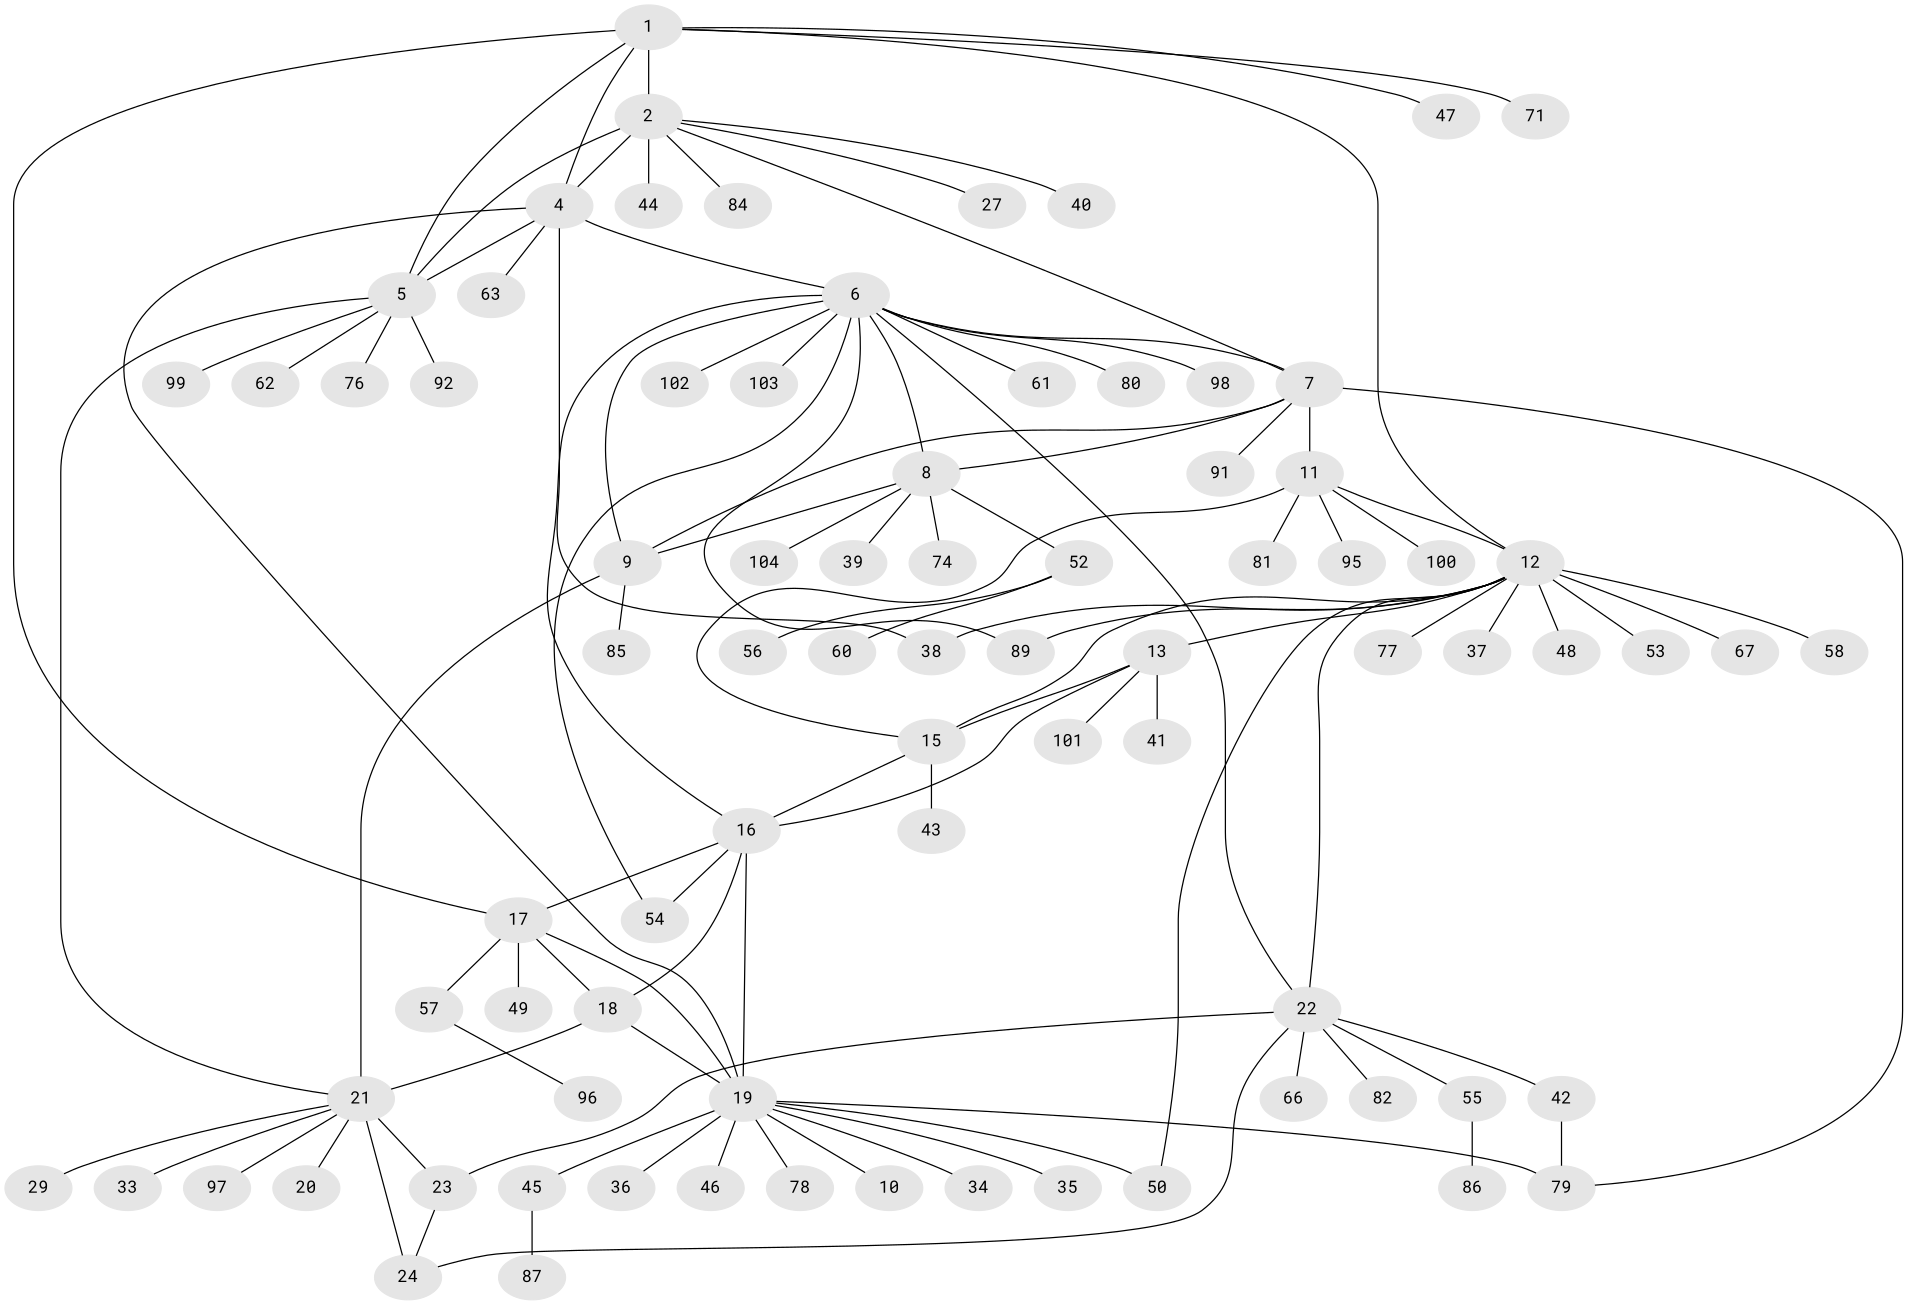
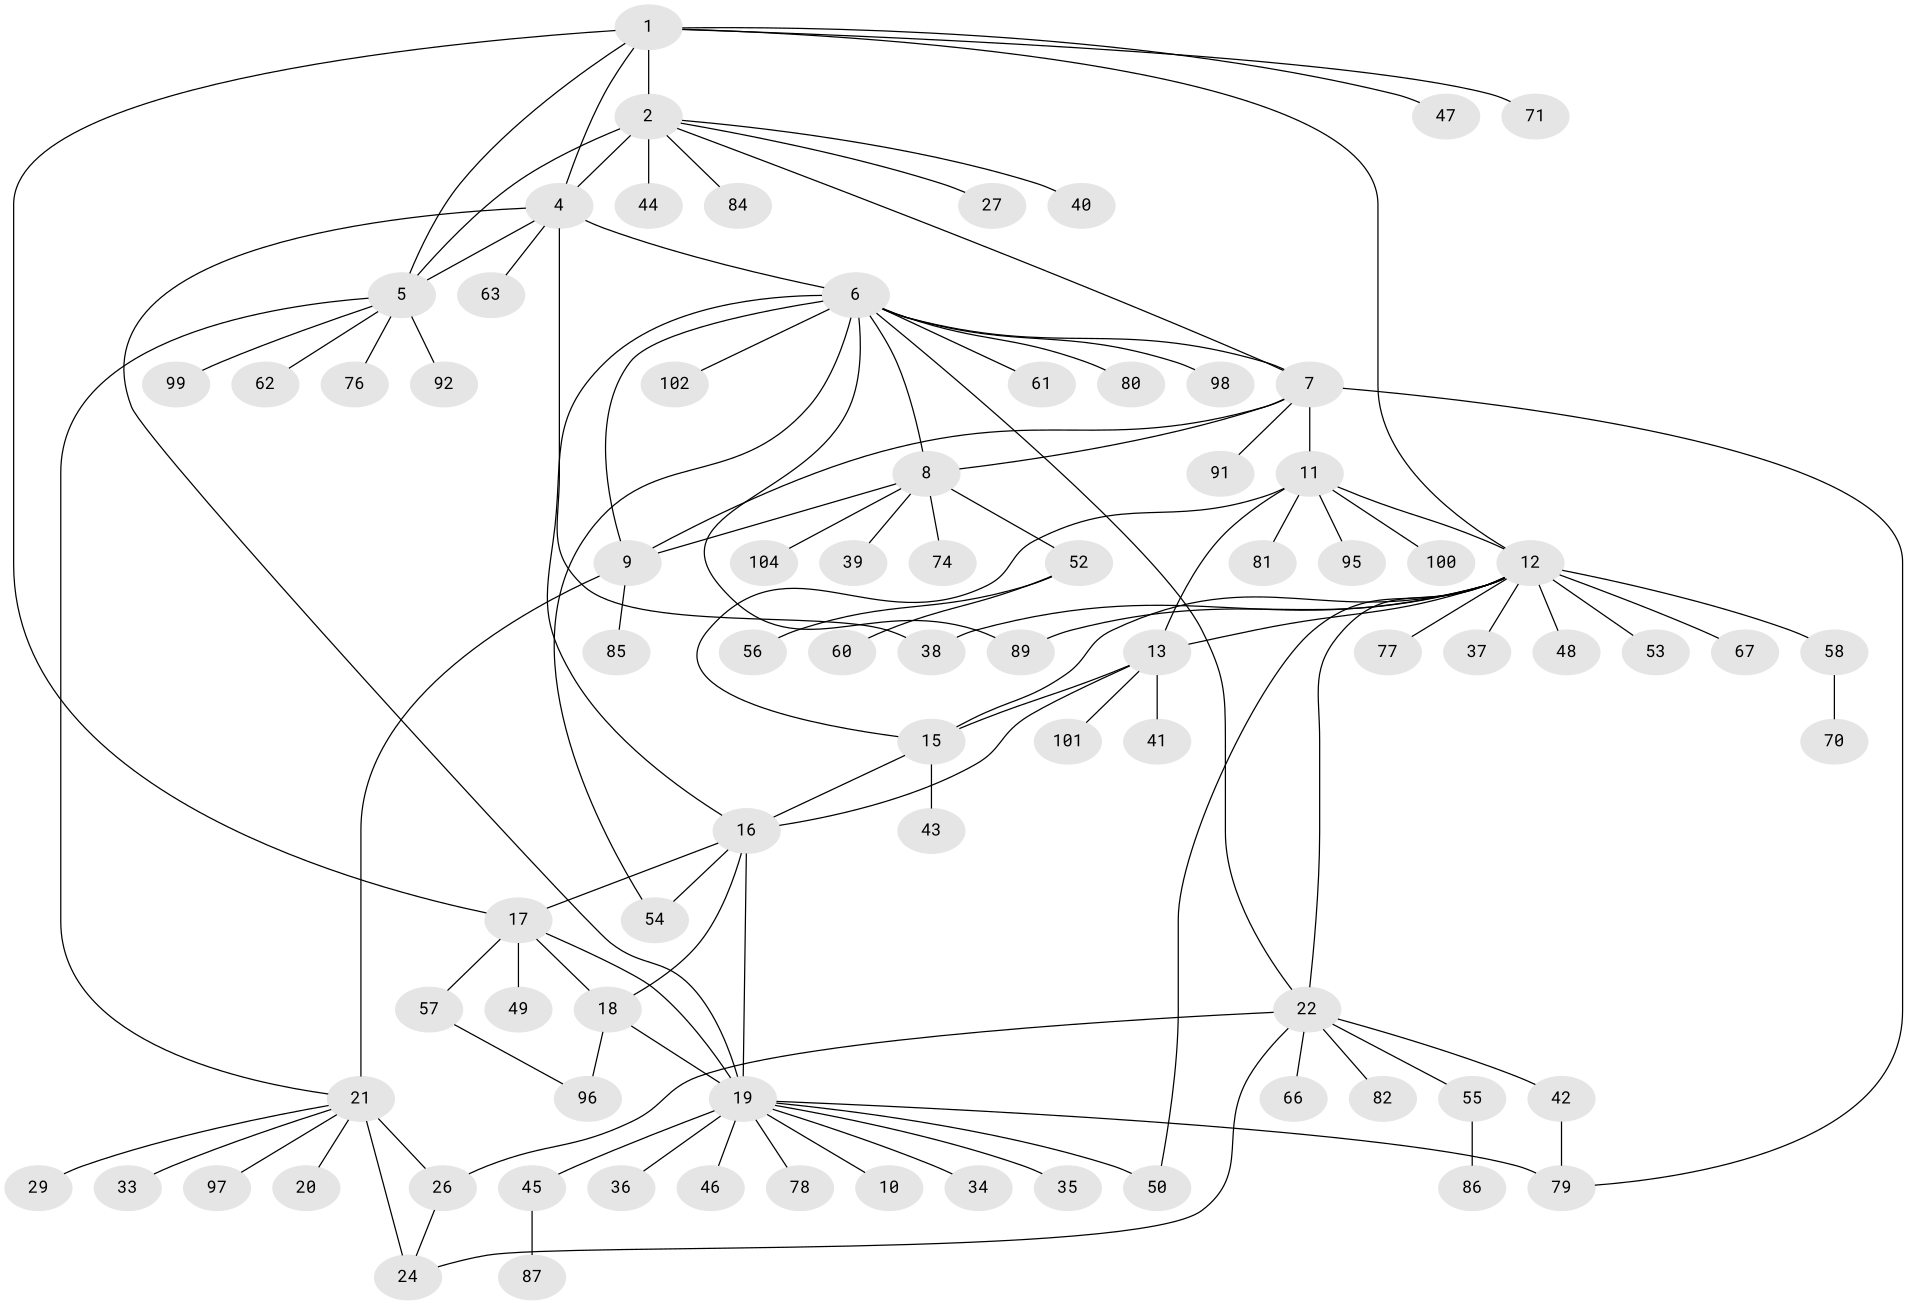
(764, 384) -> none
none -> (1212, 548)
none -> (1834, 742)
(487, 1059) -> (598, 1054)
(443, 1188) -> (443, 1188)
